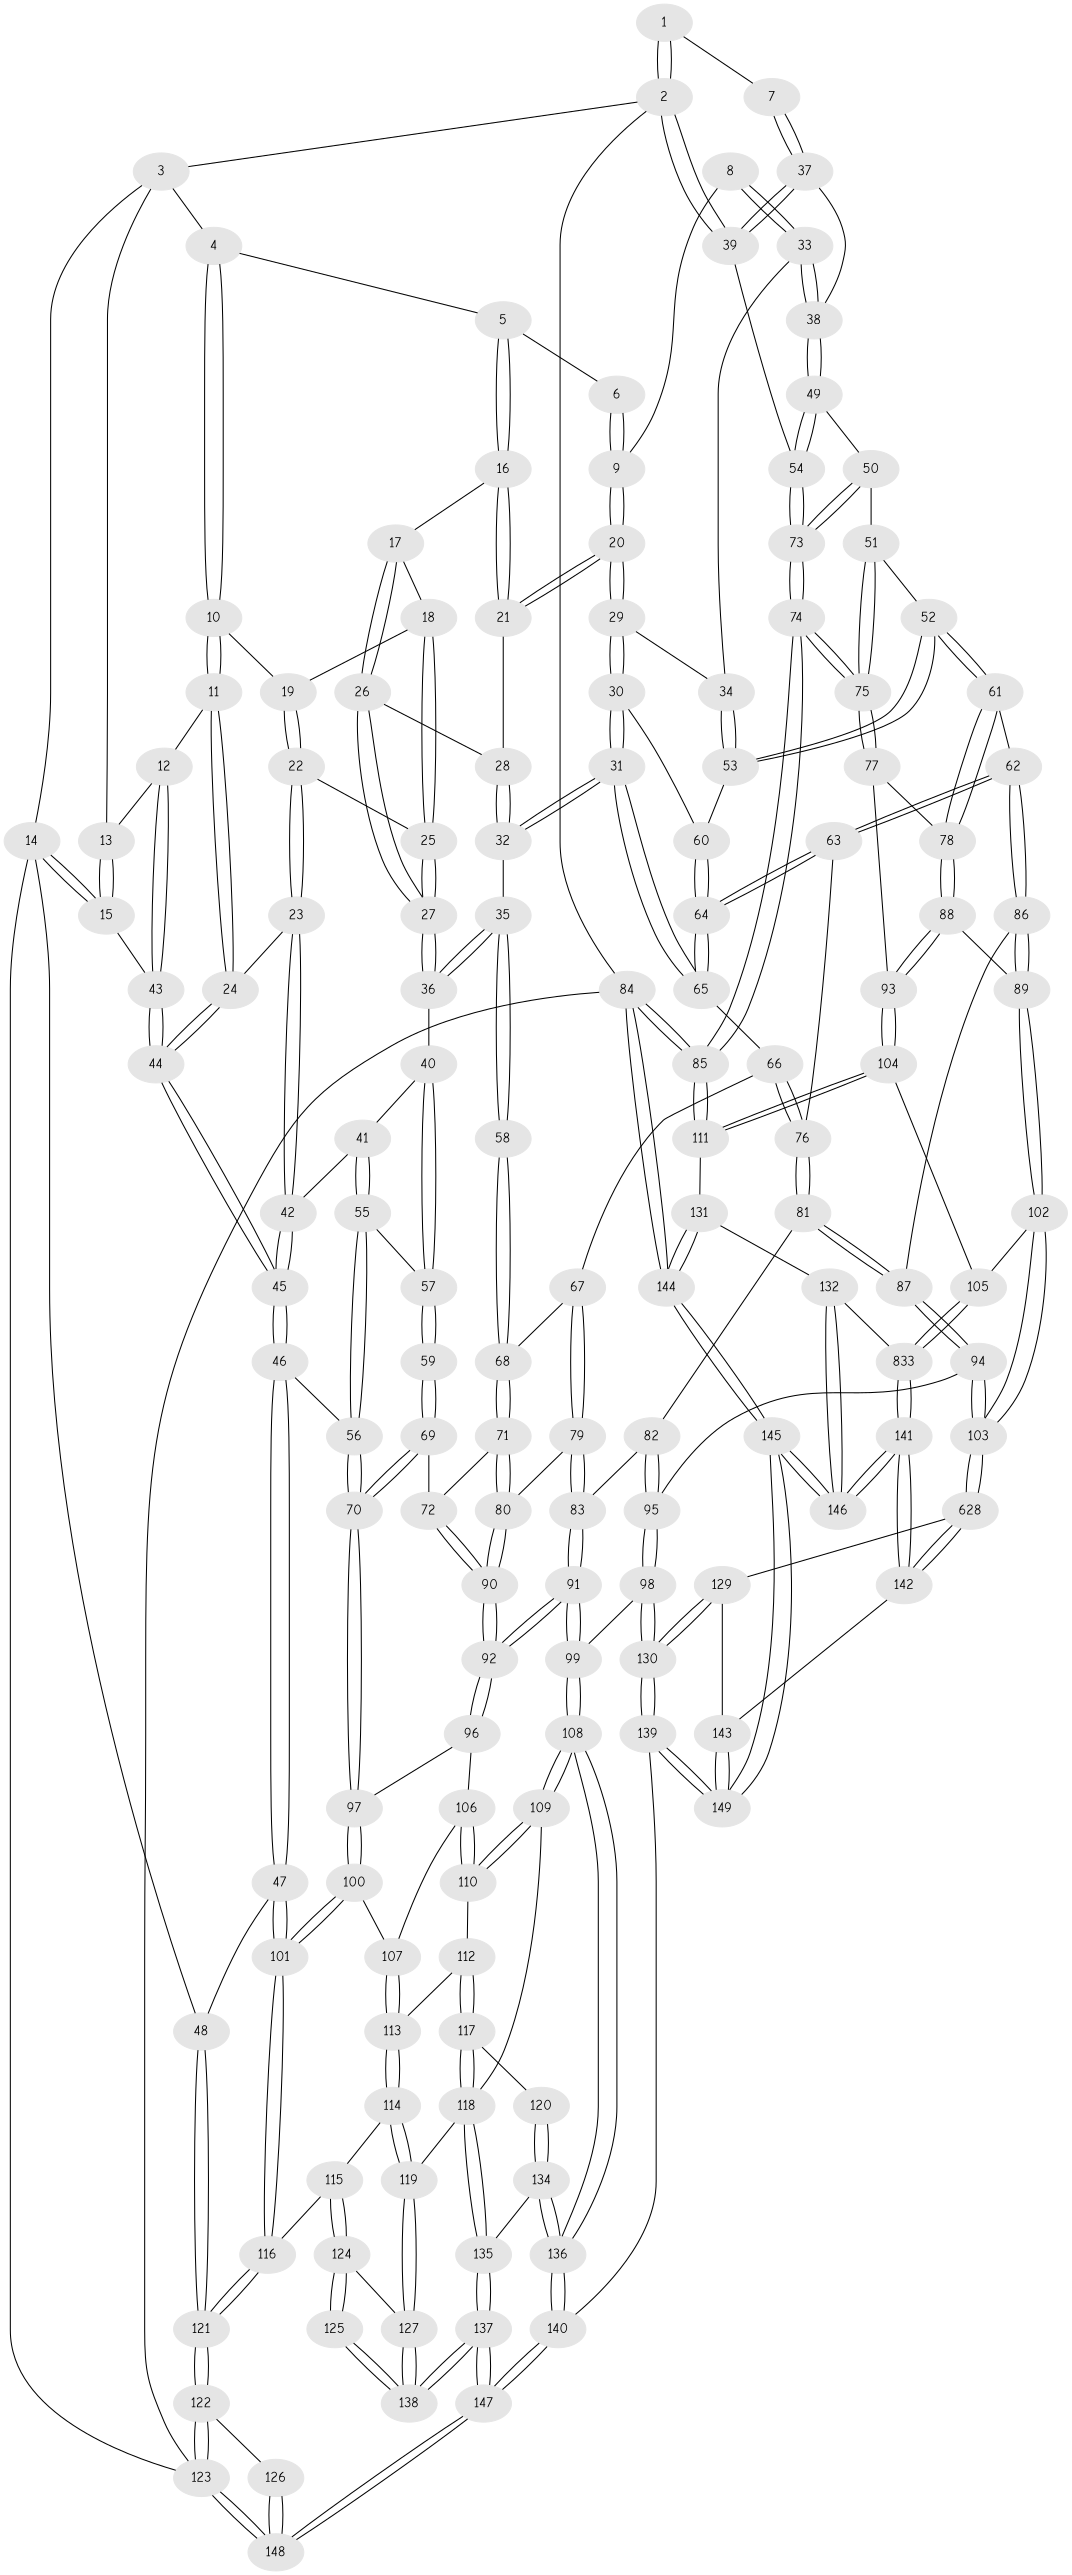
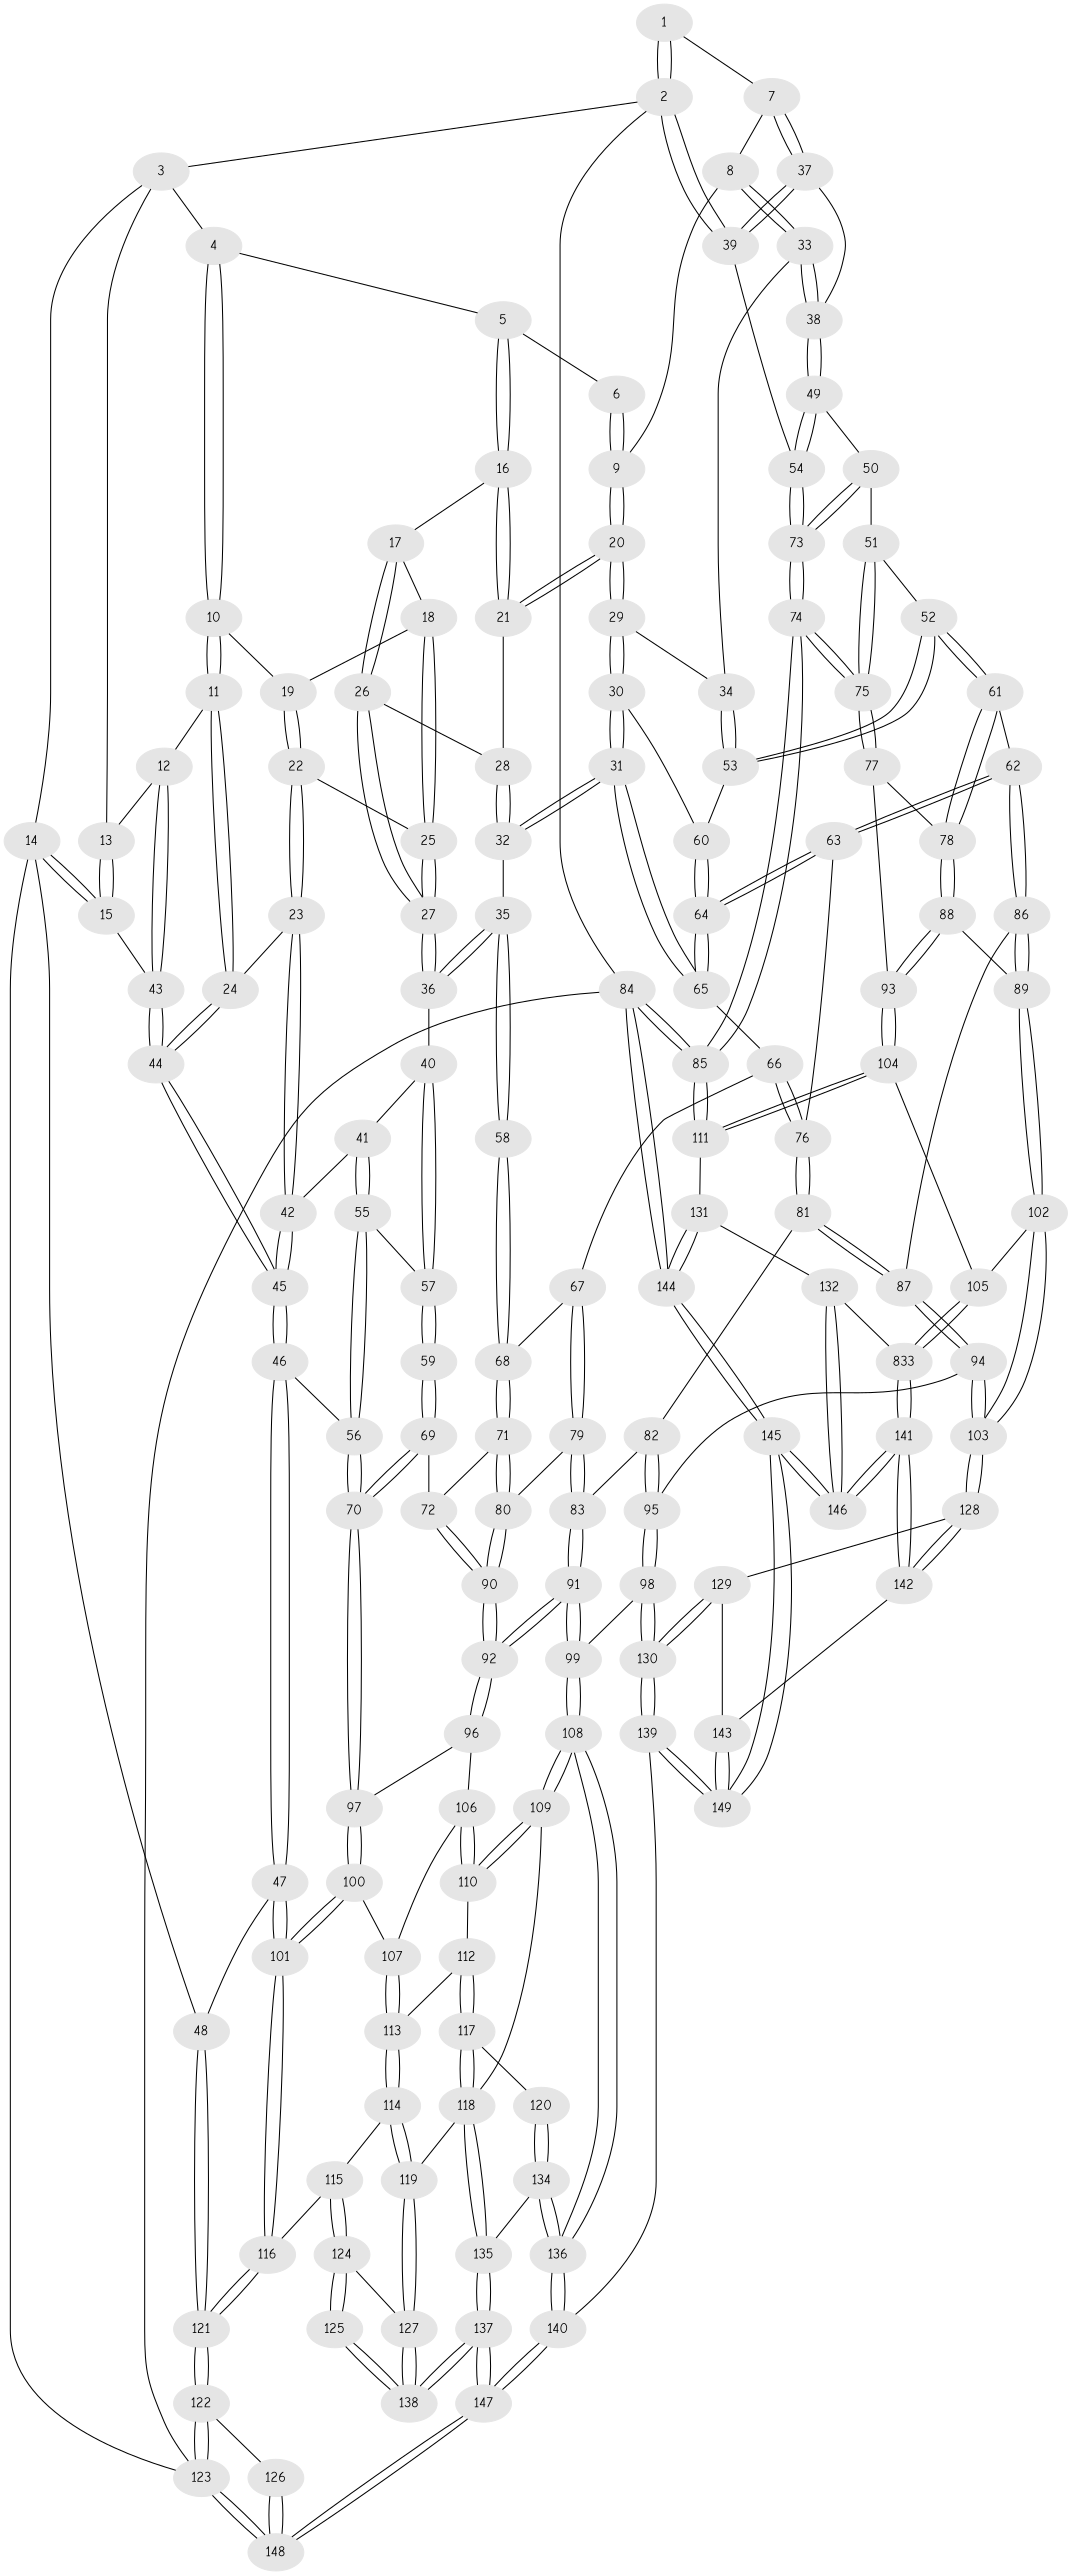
none -> (751, 134)
(970, 1511) -> (970, 1511)
